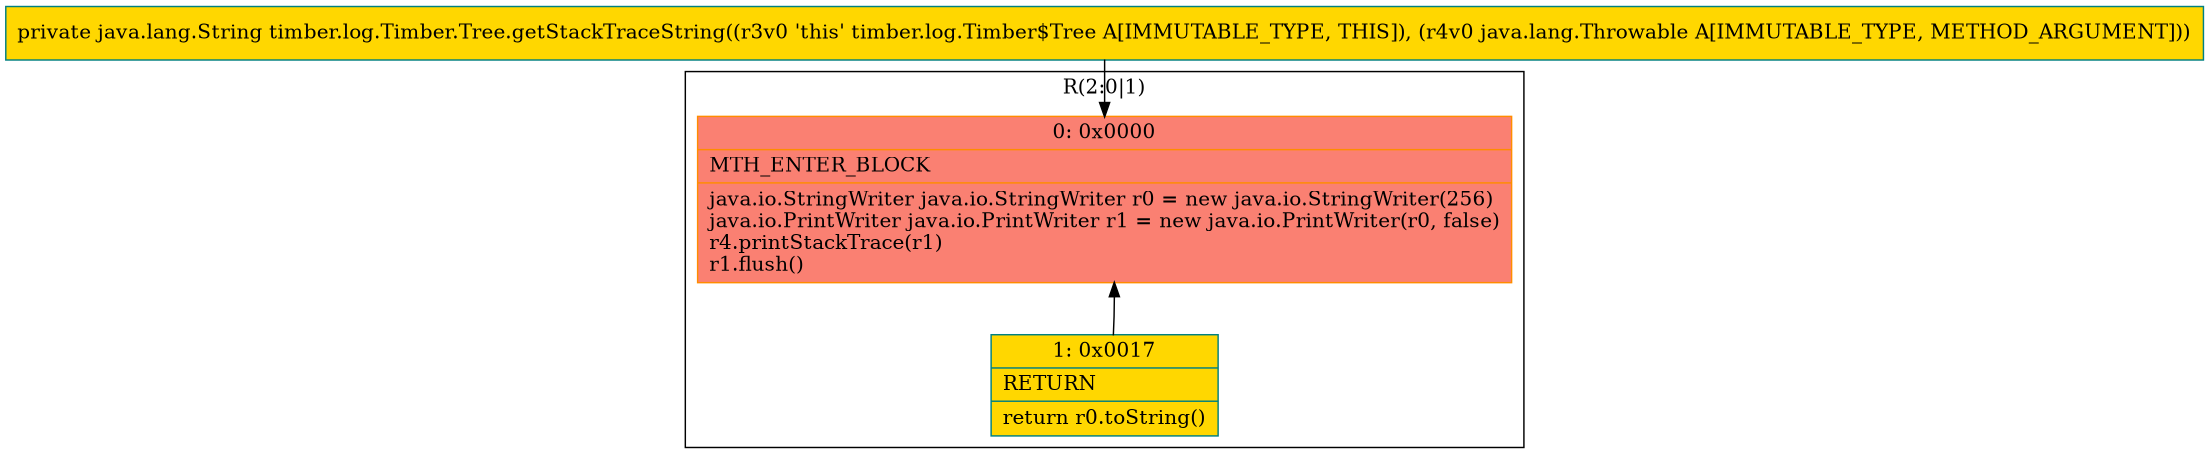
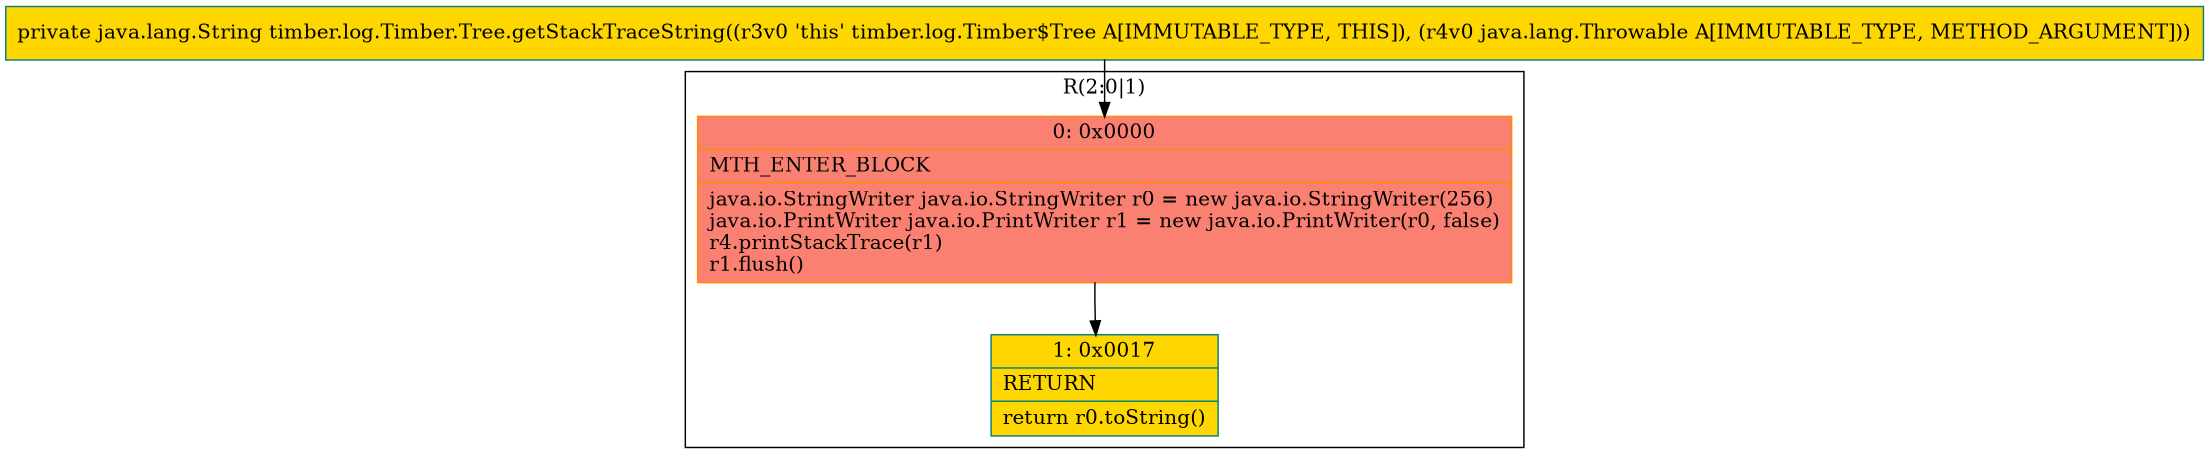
(1114, 316) -> (1095, 301)
